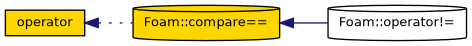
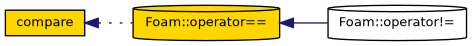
(45, 23) -> (45, 23)
(206, 23) -> (206, 23)
